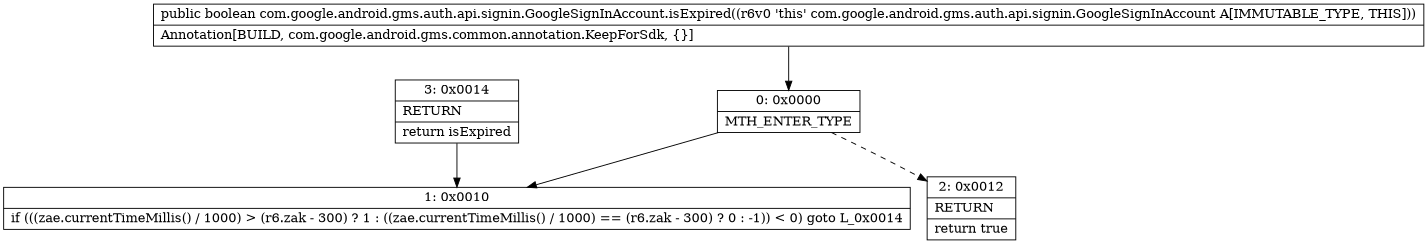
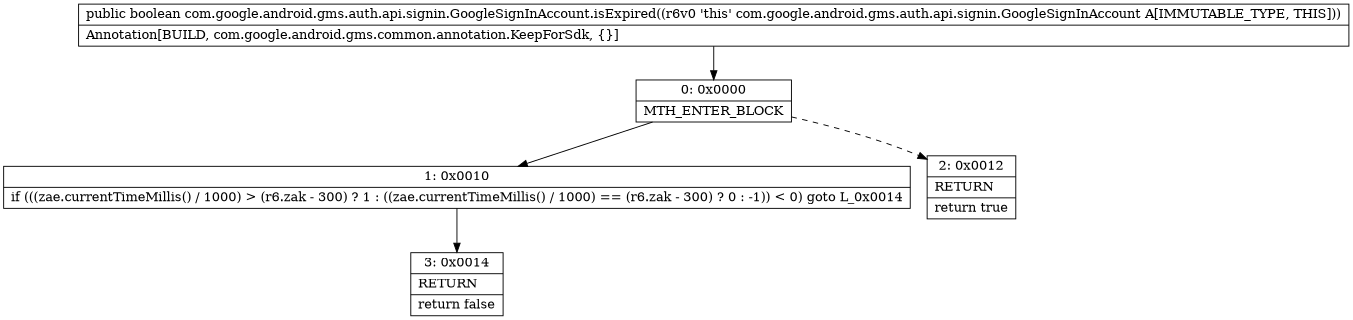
(789, 122) -> (714, 111)
(457, 132) -> (457, 305)
(457, 161) -> (457, 226)
